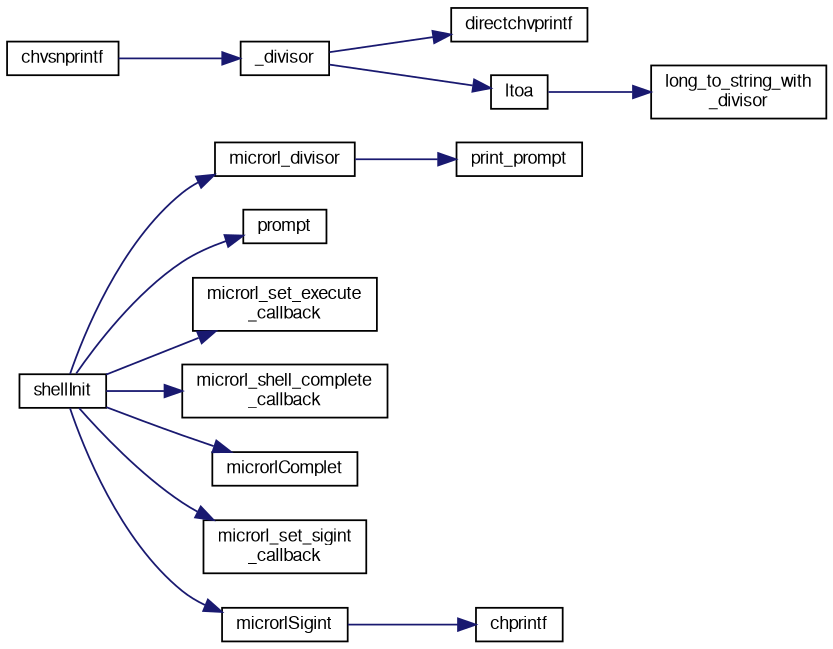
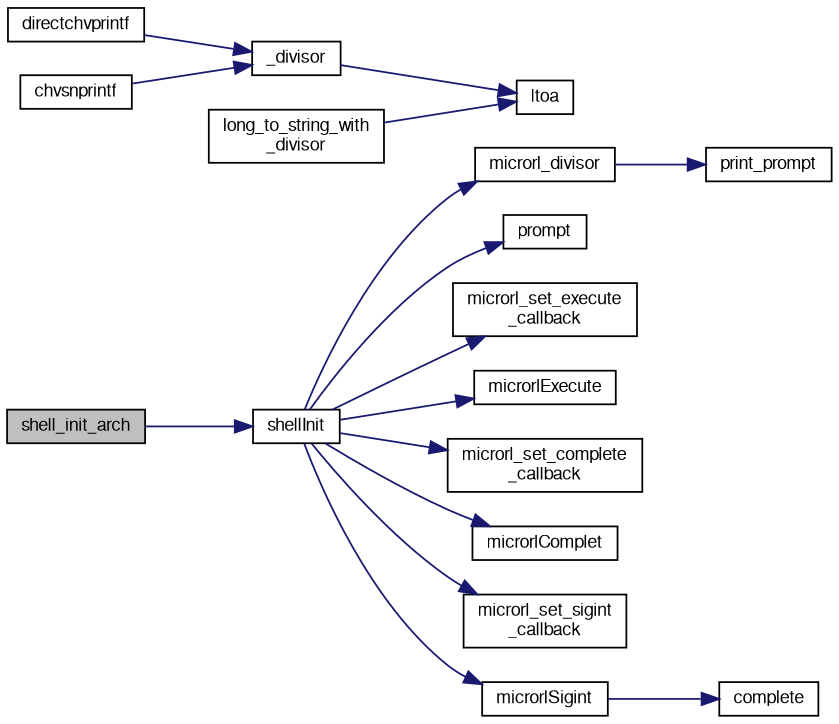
(381, 45) -> (189, 42)
(590, 92) -> (442, 113)
none -> (545, 388)
(285, 391) -> (545, 465)
none -> (76, 426)
(519, 625) -> (769, 699)
